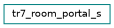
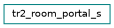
(57, 14) -> (57, 14)
